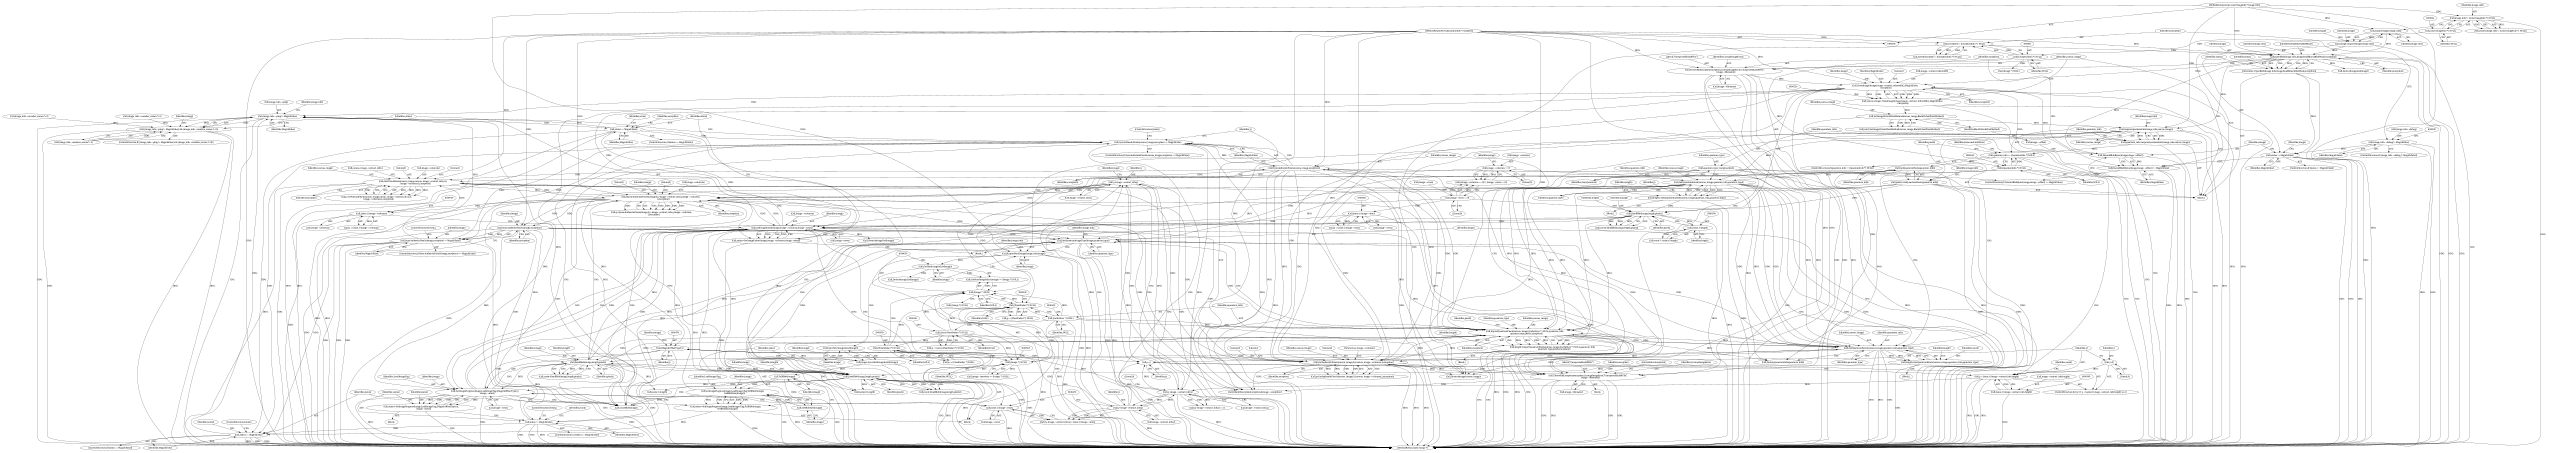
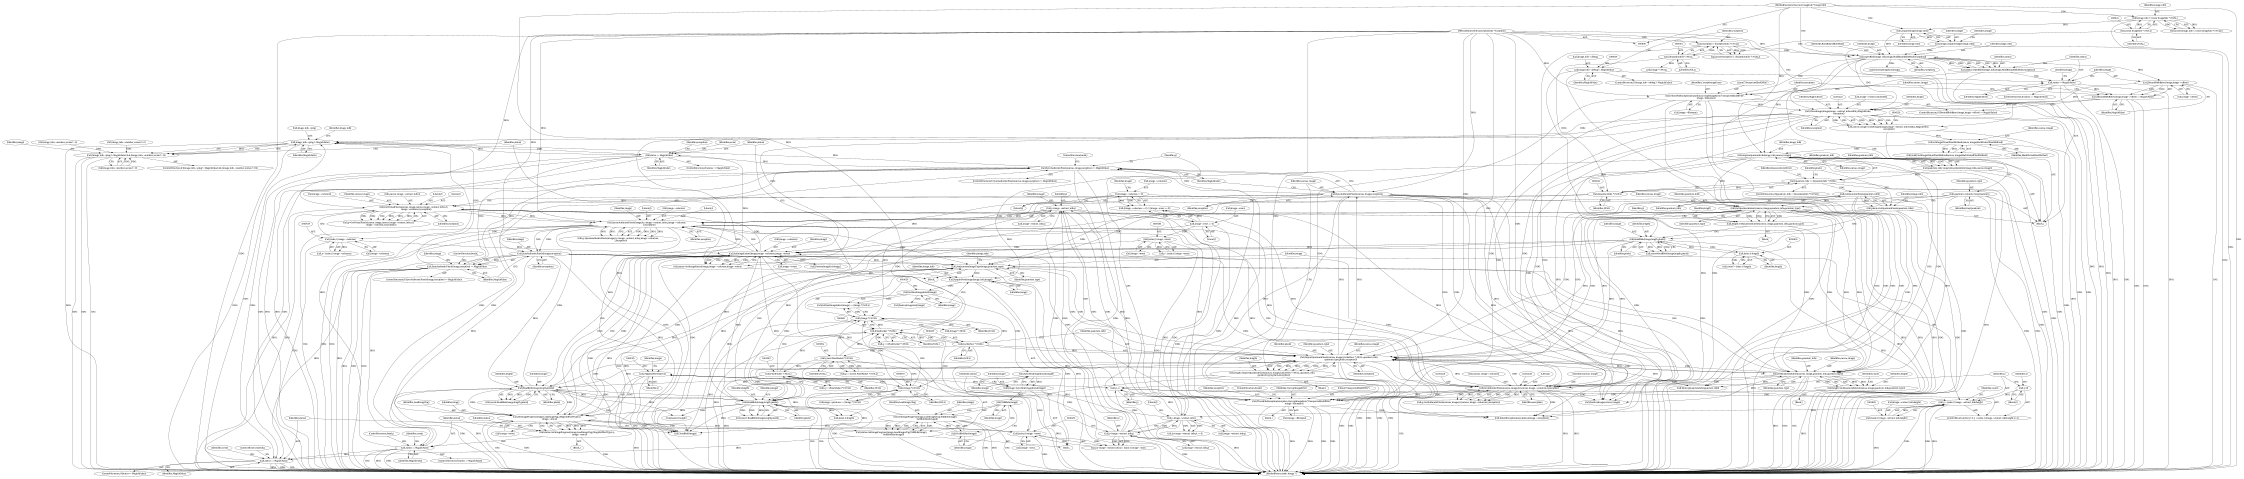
(2009, 136) -> (2184, 88)
(1716, 168) -> (1969, 194)
(1960, 440) -> none
